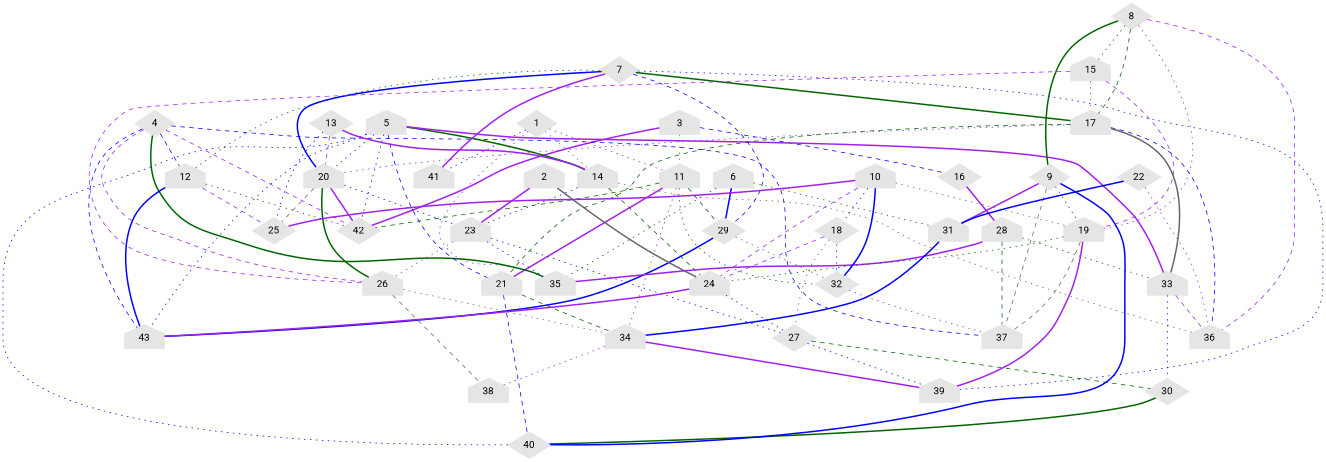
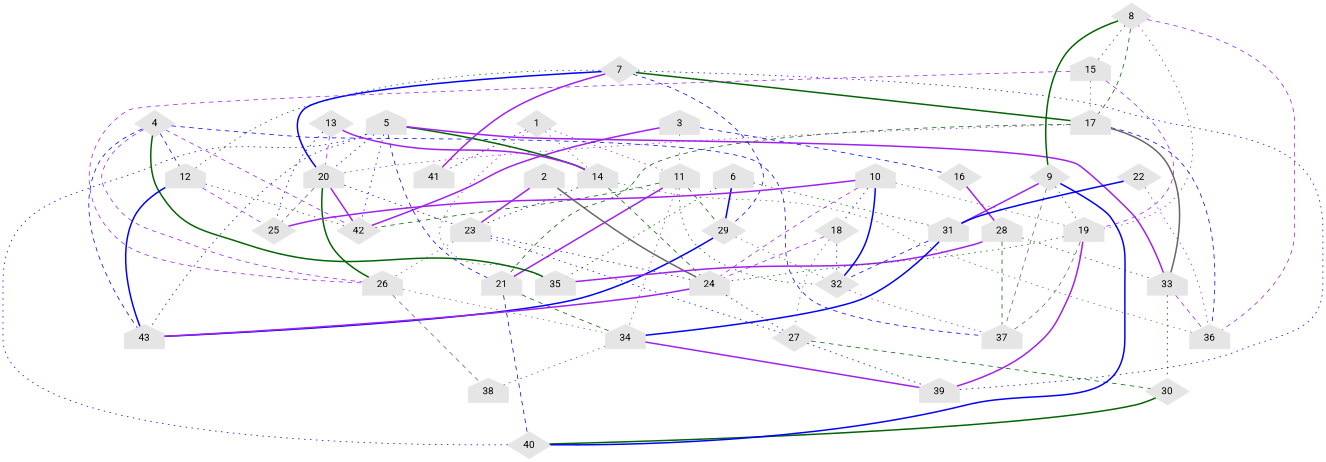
none -> (896, 256)
(515, 259) -> (586, 257)
